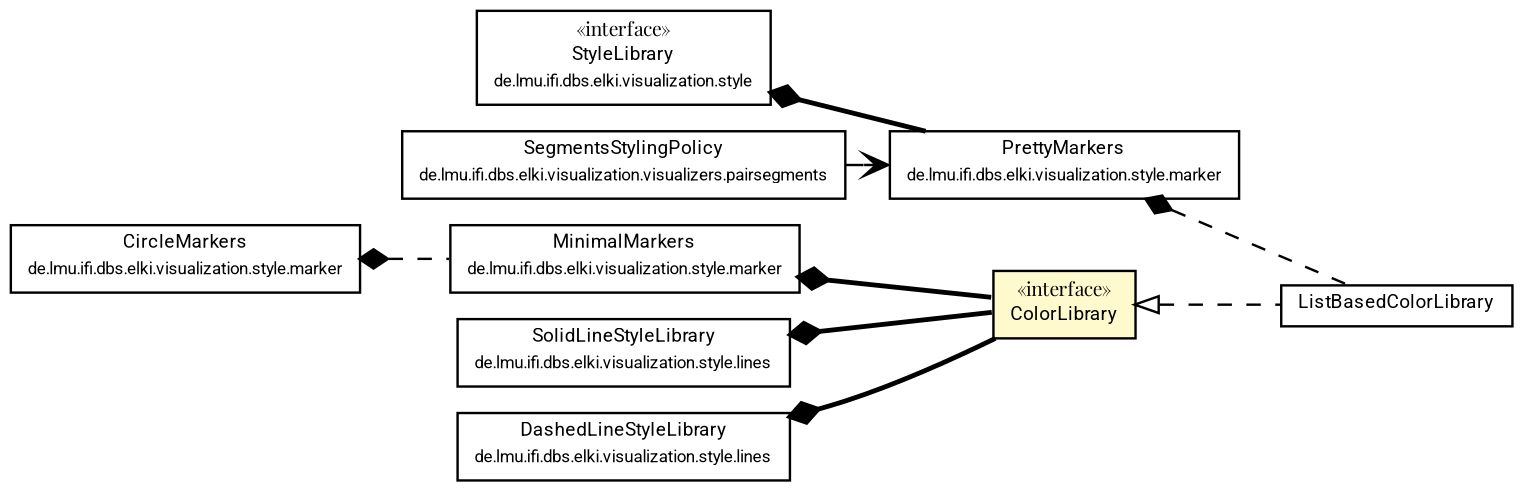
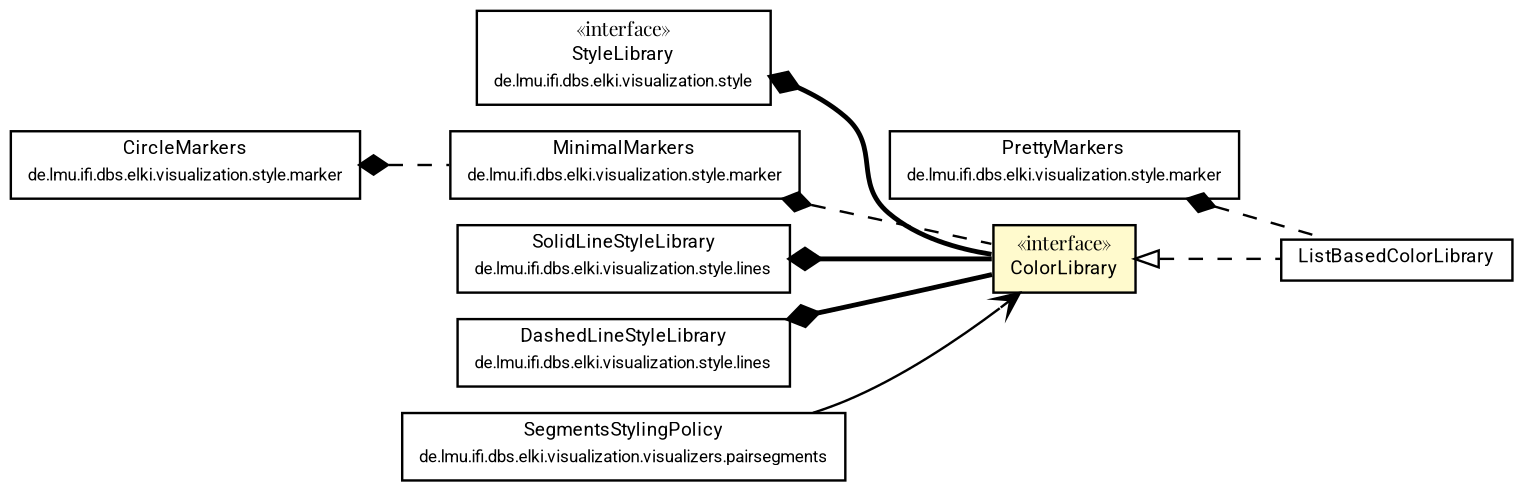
(863, 116) -> (873, 192)
(854, 165) -> (910, 368)
(910, 289) -> (870, 218)
